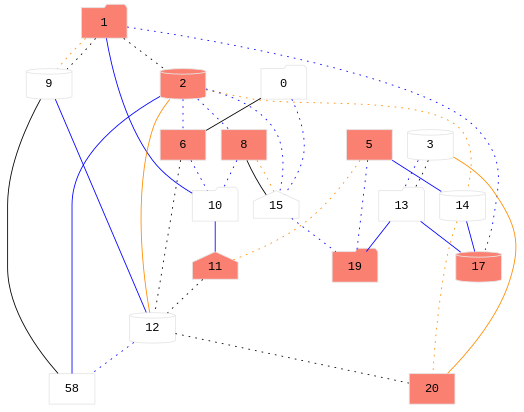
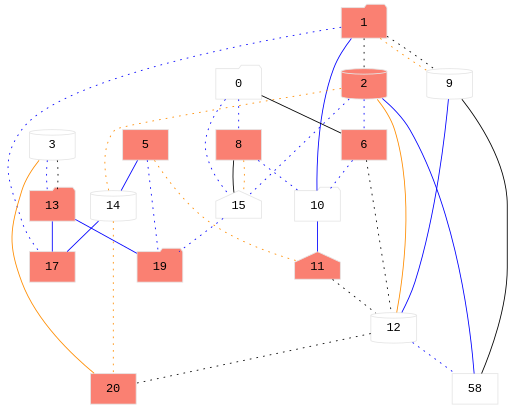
(213, 114) -> (239, 114)
(402, 206) -> (52, 206)
(479, 267) -> (52, 267)
